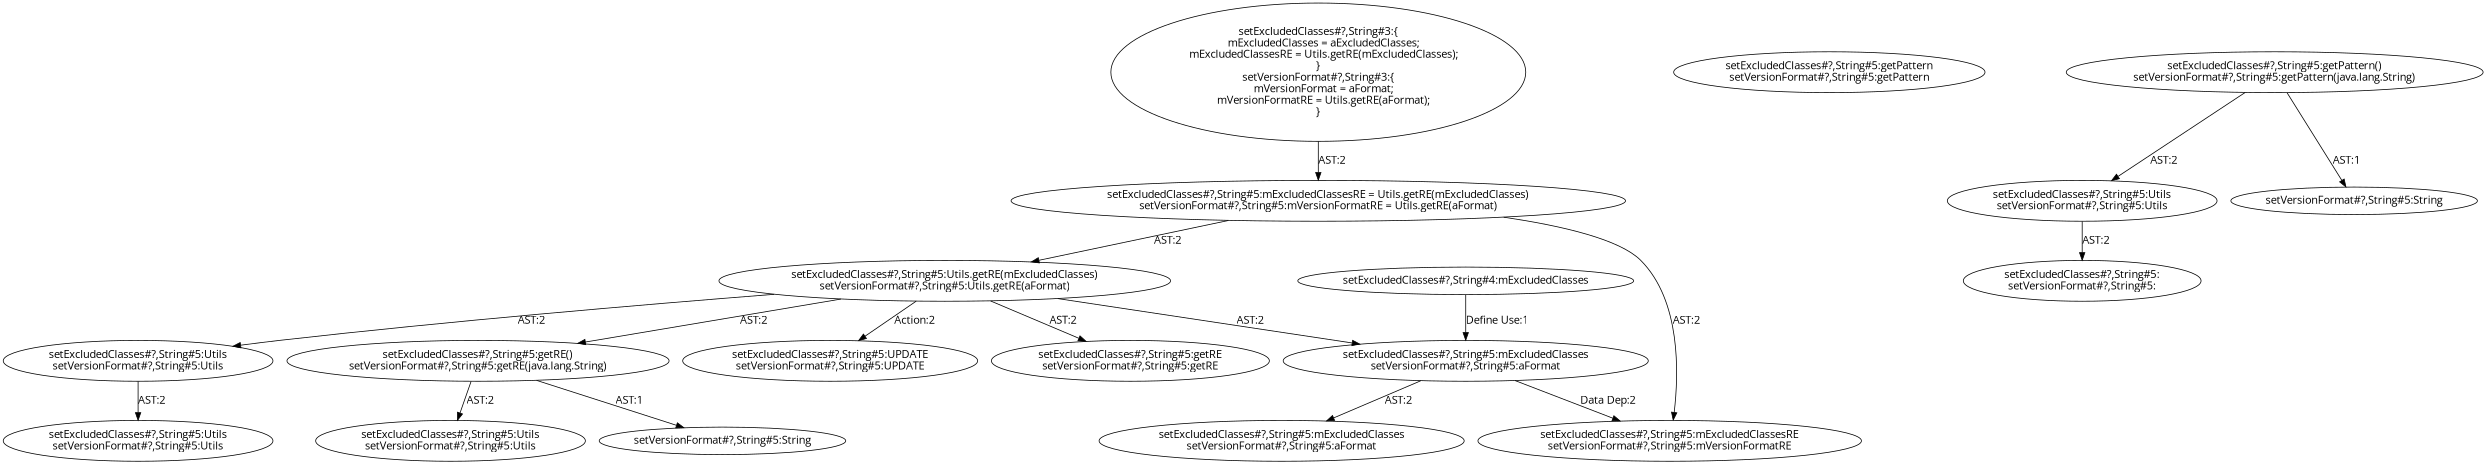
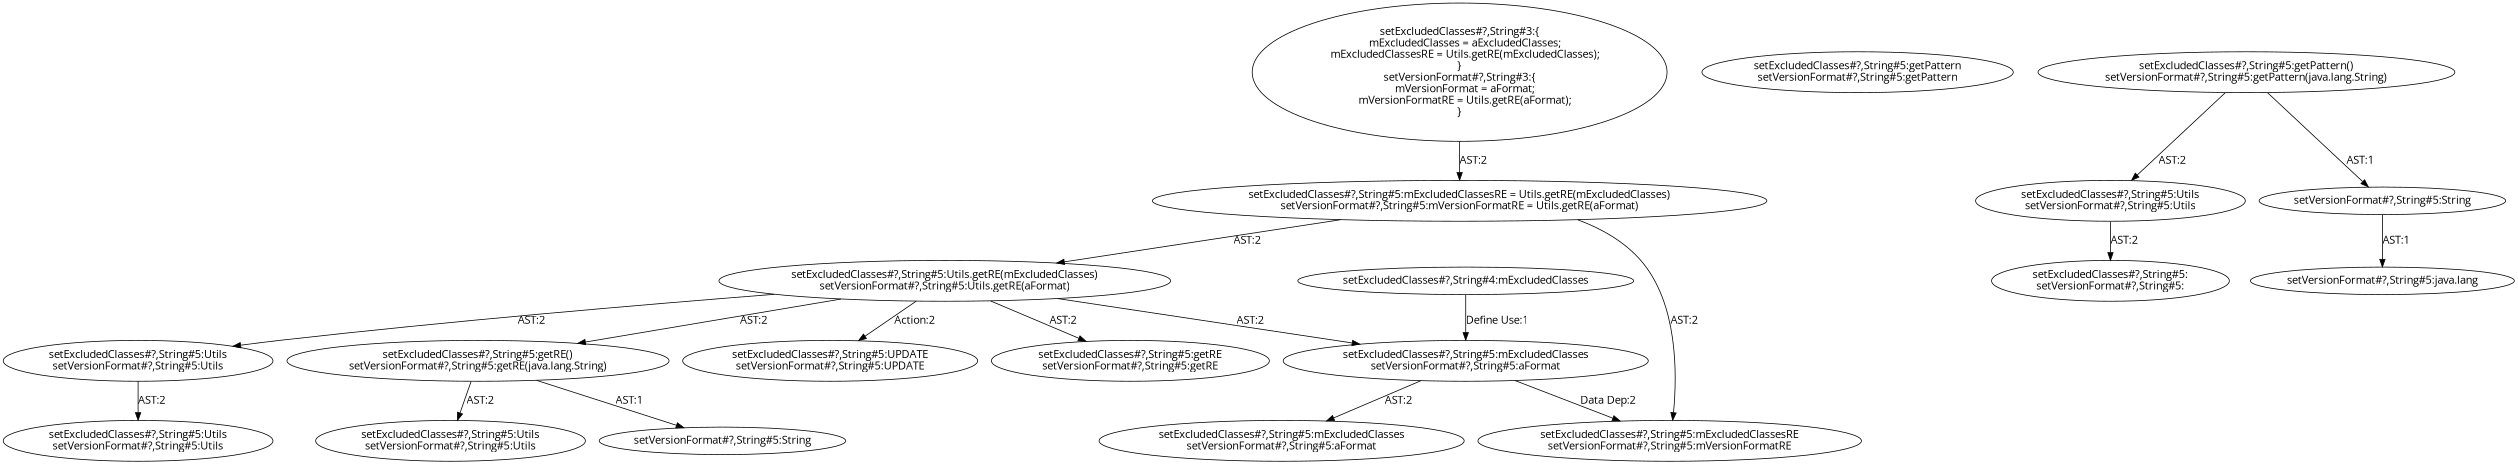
none -> (2382, 281)
